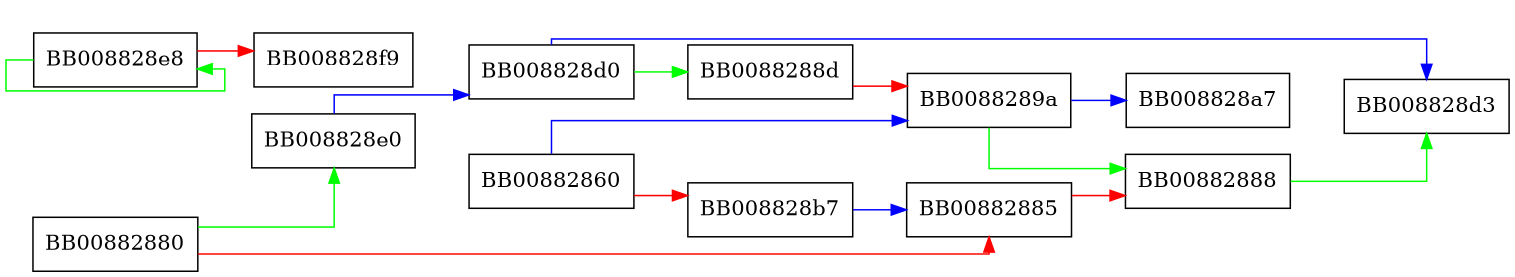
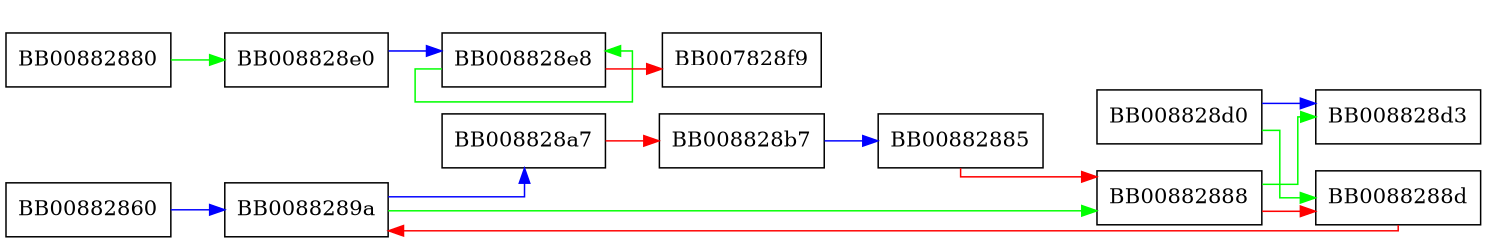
(333, 60) -> (742, 60)
(385, 95) -> (408, 51)
(653, 196) -> (625, 141)
none -> (1281, 211)
(595, 254) -> none
